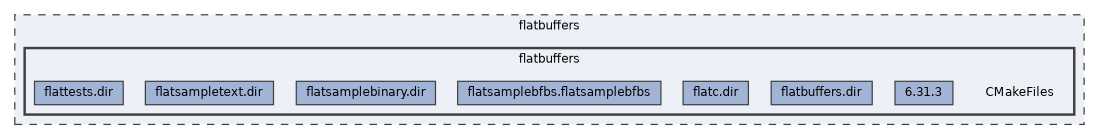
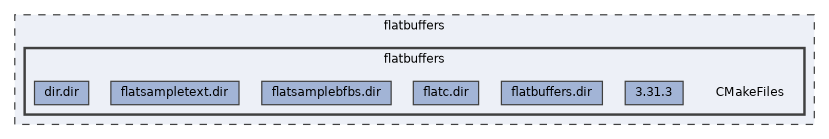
(79, 93) -> (62, 93)
(366, 93) -> none
(559, 93) -> (326, 93)
(924, 93) -> (654, 93)
